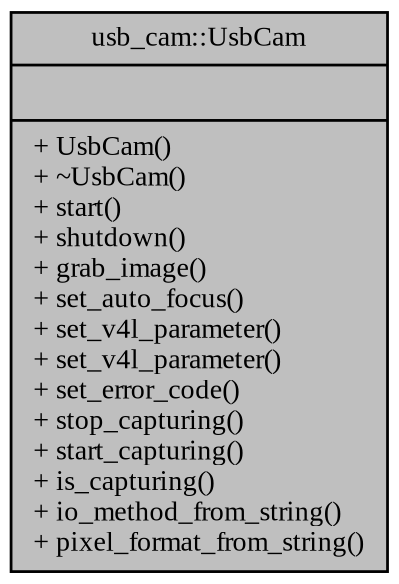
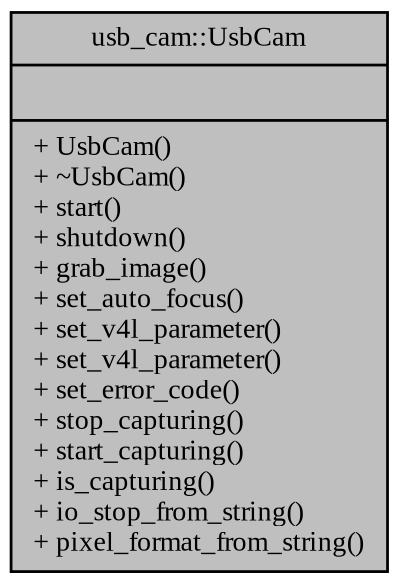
(188, 512) -> (169, 512)
